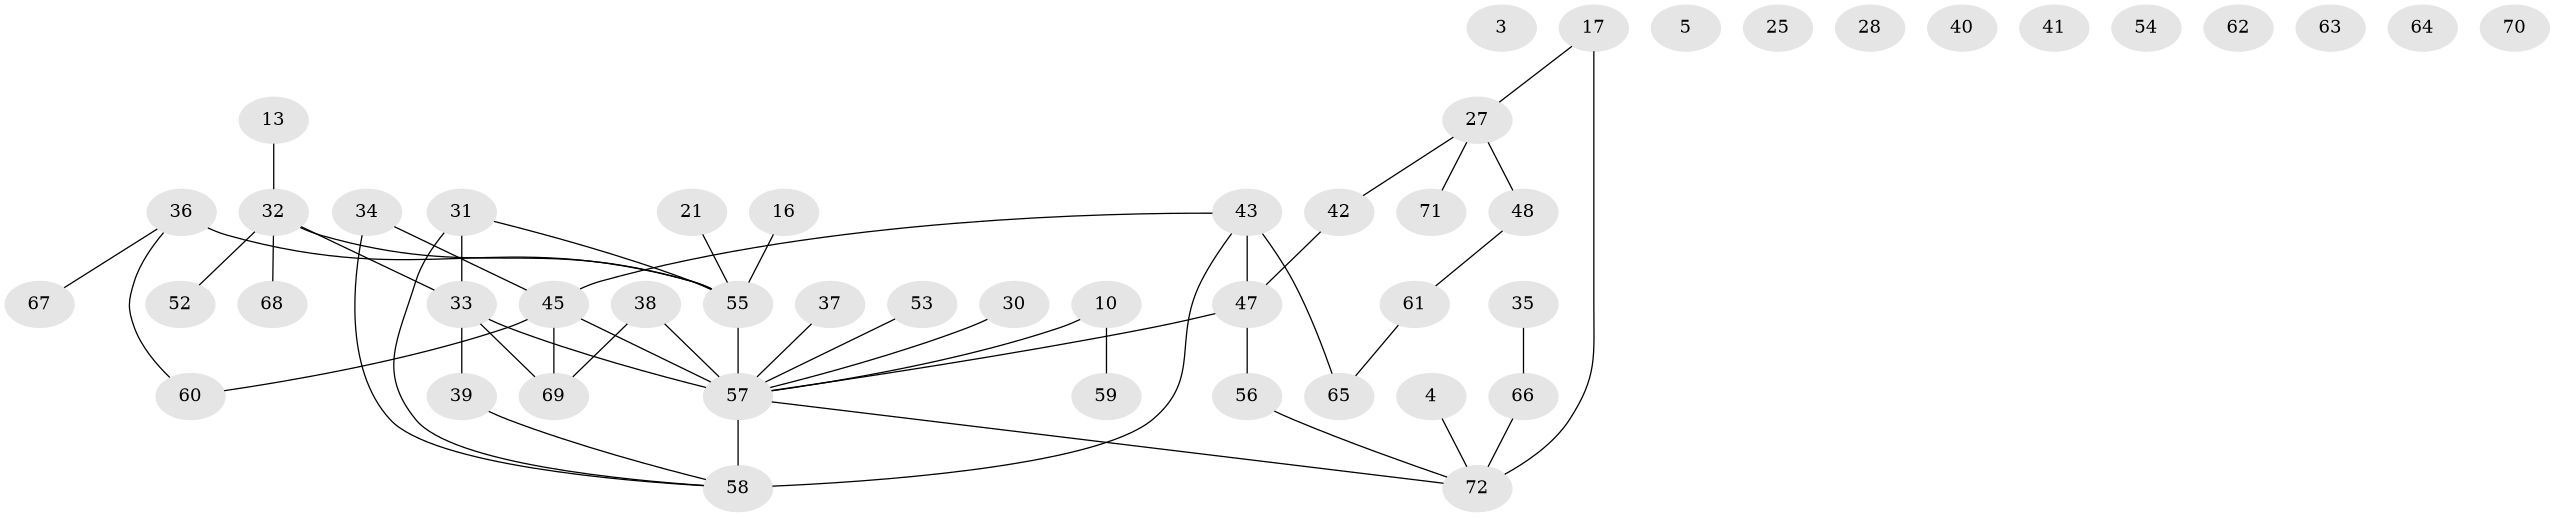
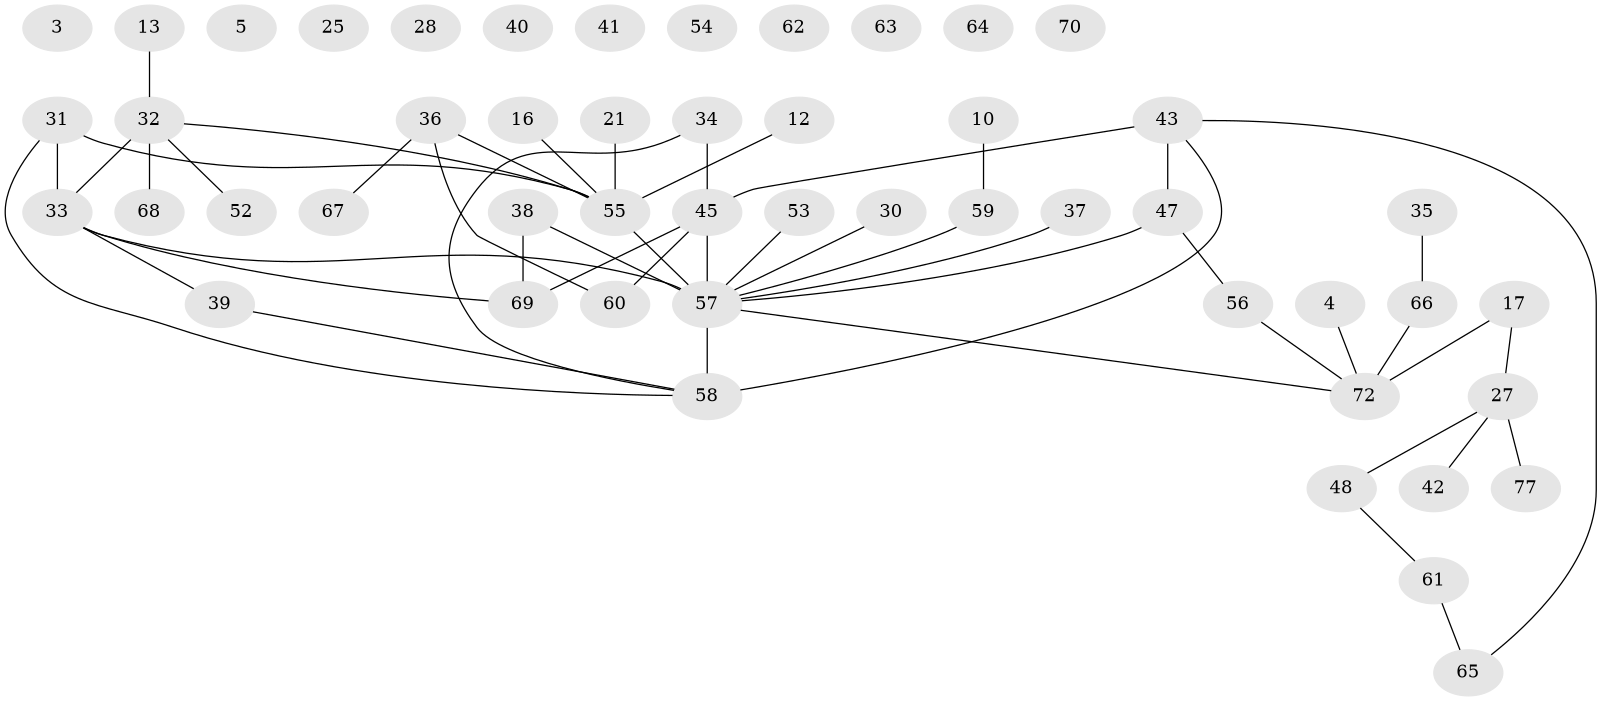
none -> (799, 120)
(1431, 212) -> (1526, 489)
(1293, 258) -> none
(990, 348) -> (849, 265)
